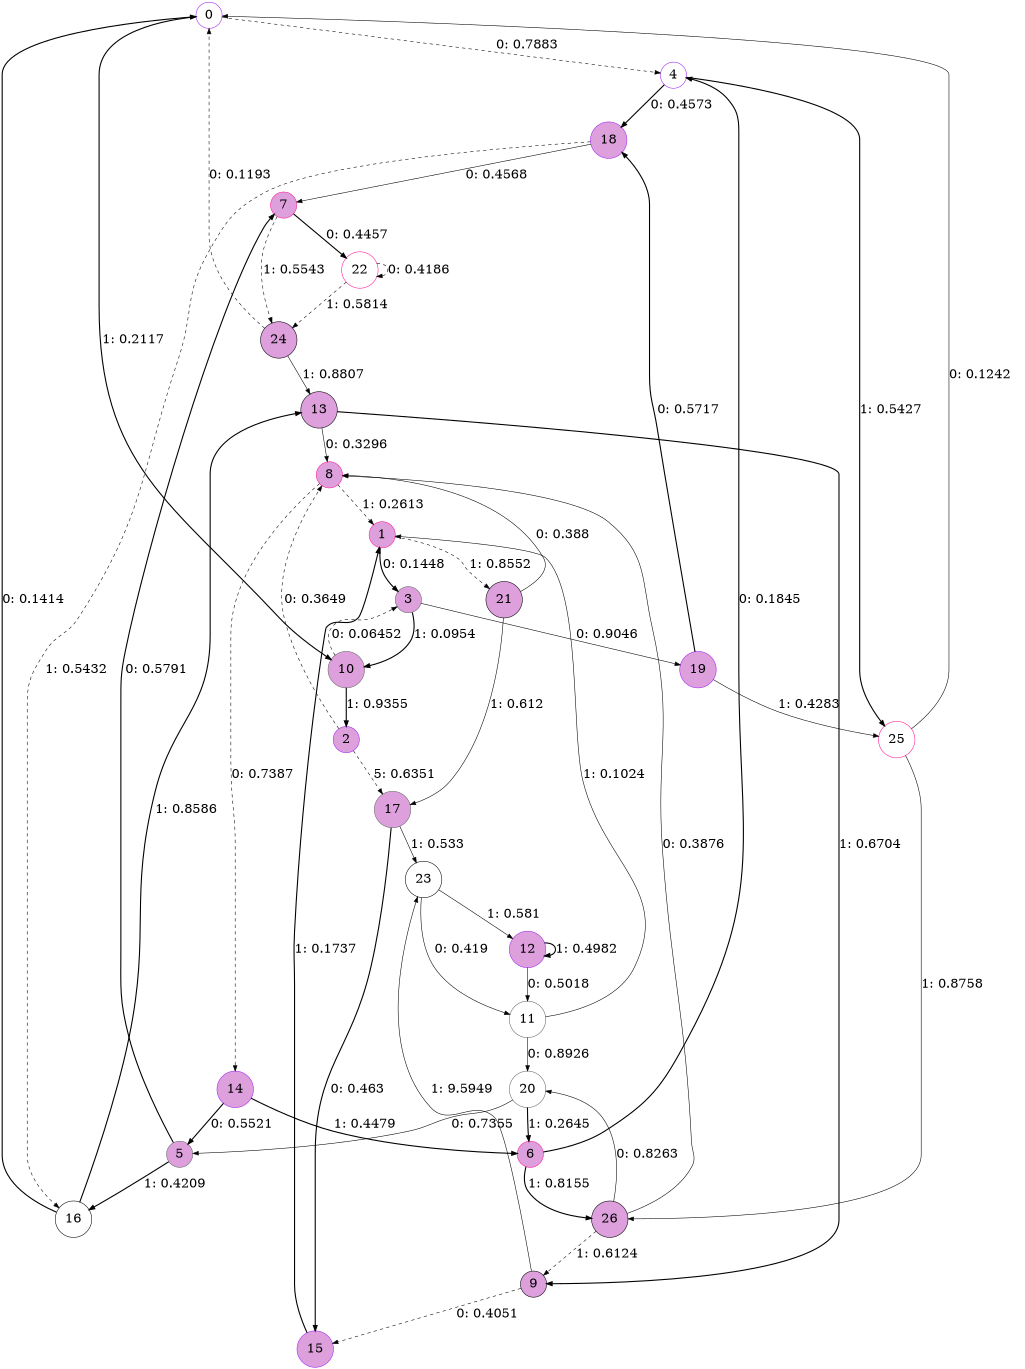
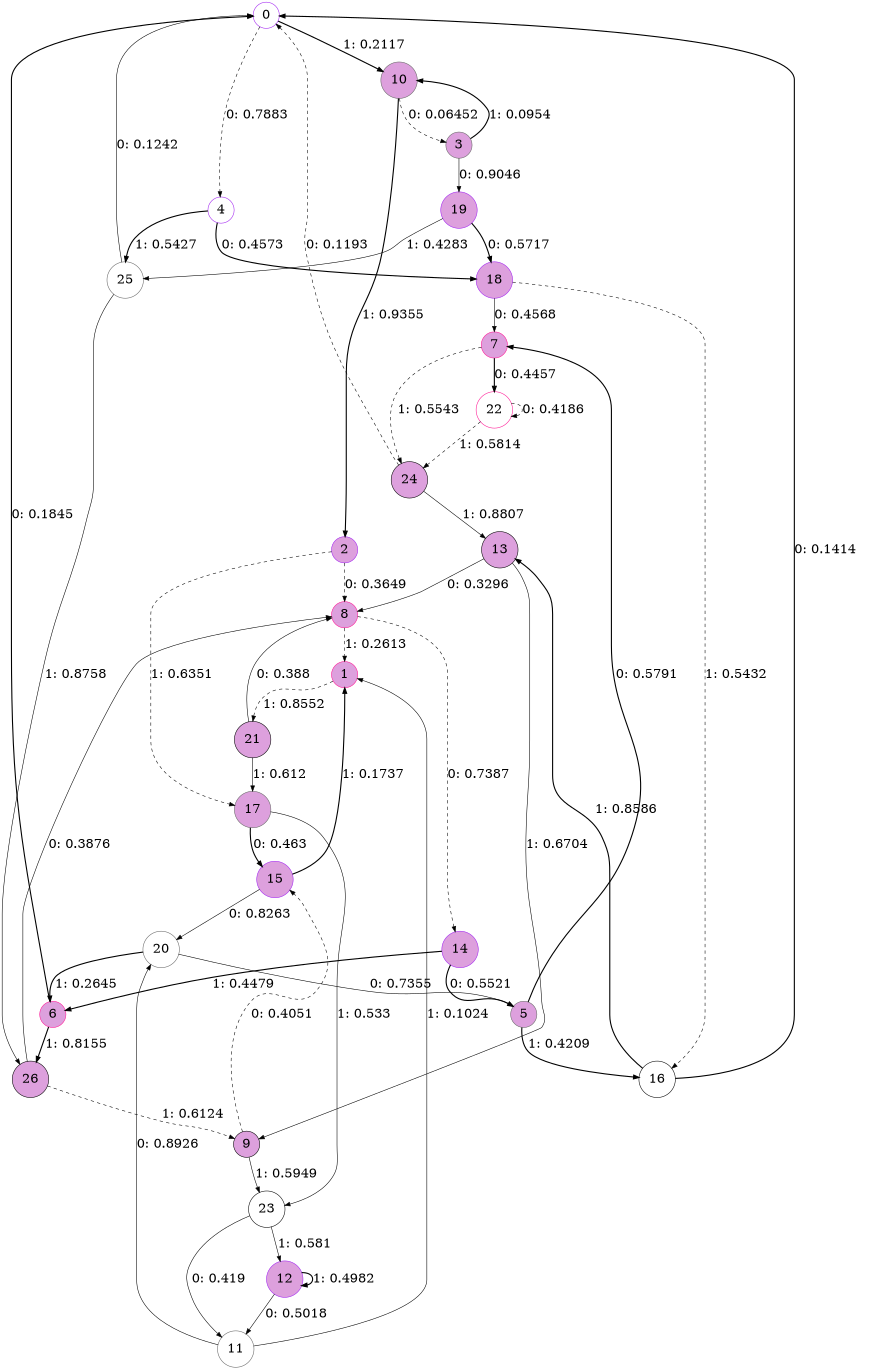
(382, 569) -> none
(739, 647) -> (11, 415)
(897, 740) -> (125, 280)
(839, 746) -> (536, 943)
(411, 775) -> (188, 675)
(468, 1089) -> (292, 1174)
(611, 1133) -> (220, 913)
